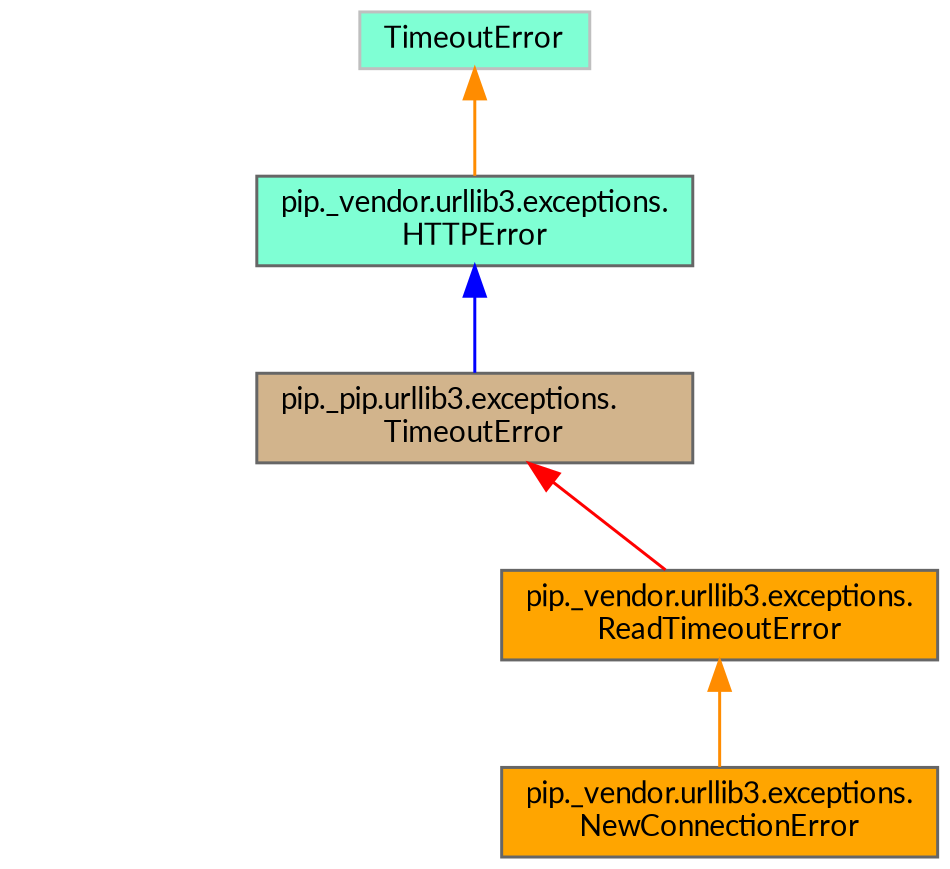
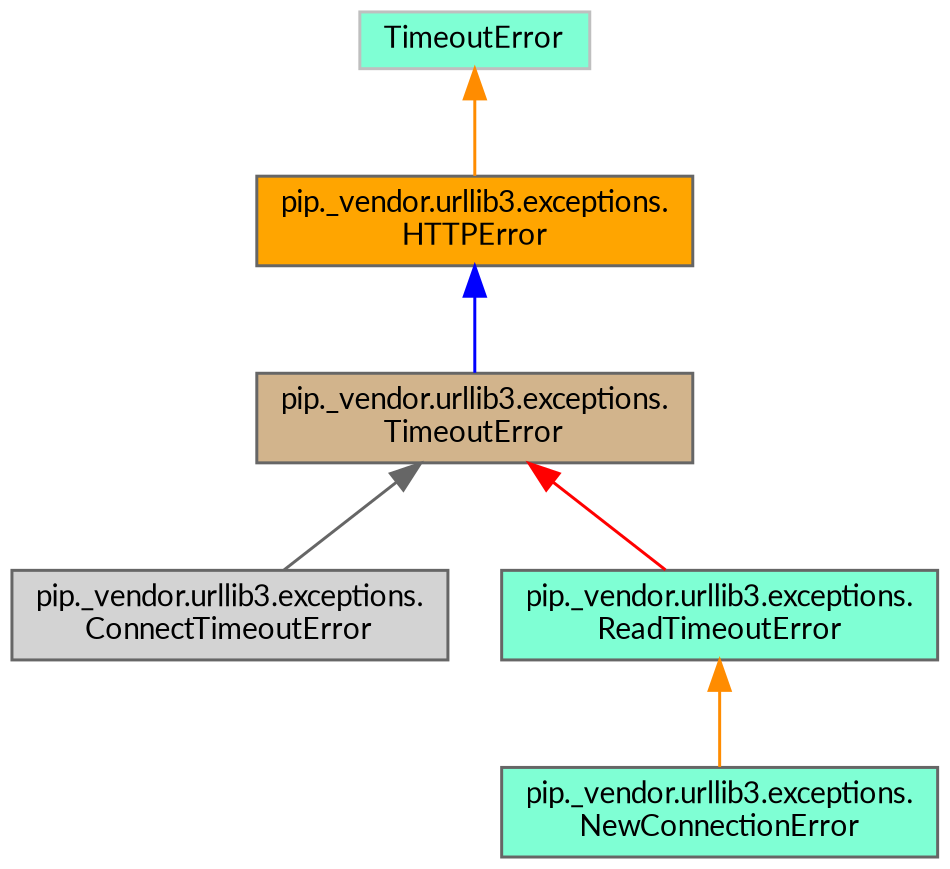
(475, 221) -> (475, 221)
(475, 418) -> (475, 418)
none -> (230, 615)
(720, 615) -> (720, 615)
(720, 812) -> (720, 812)
